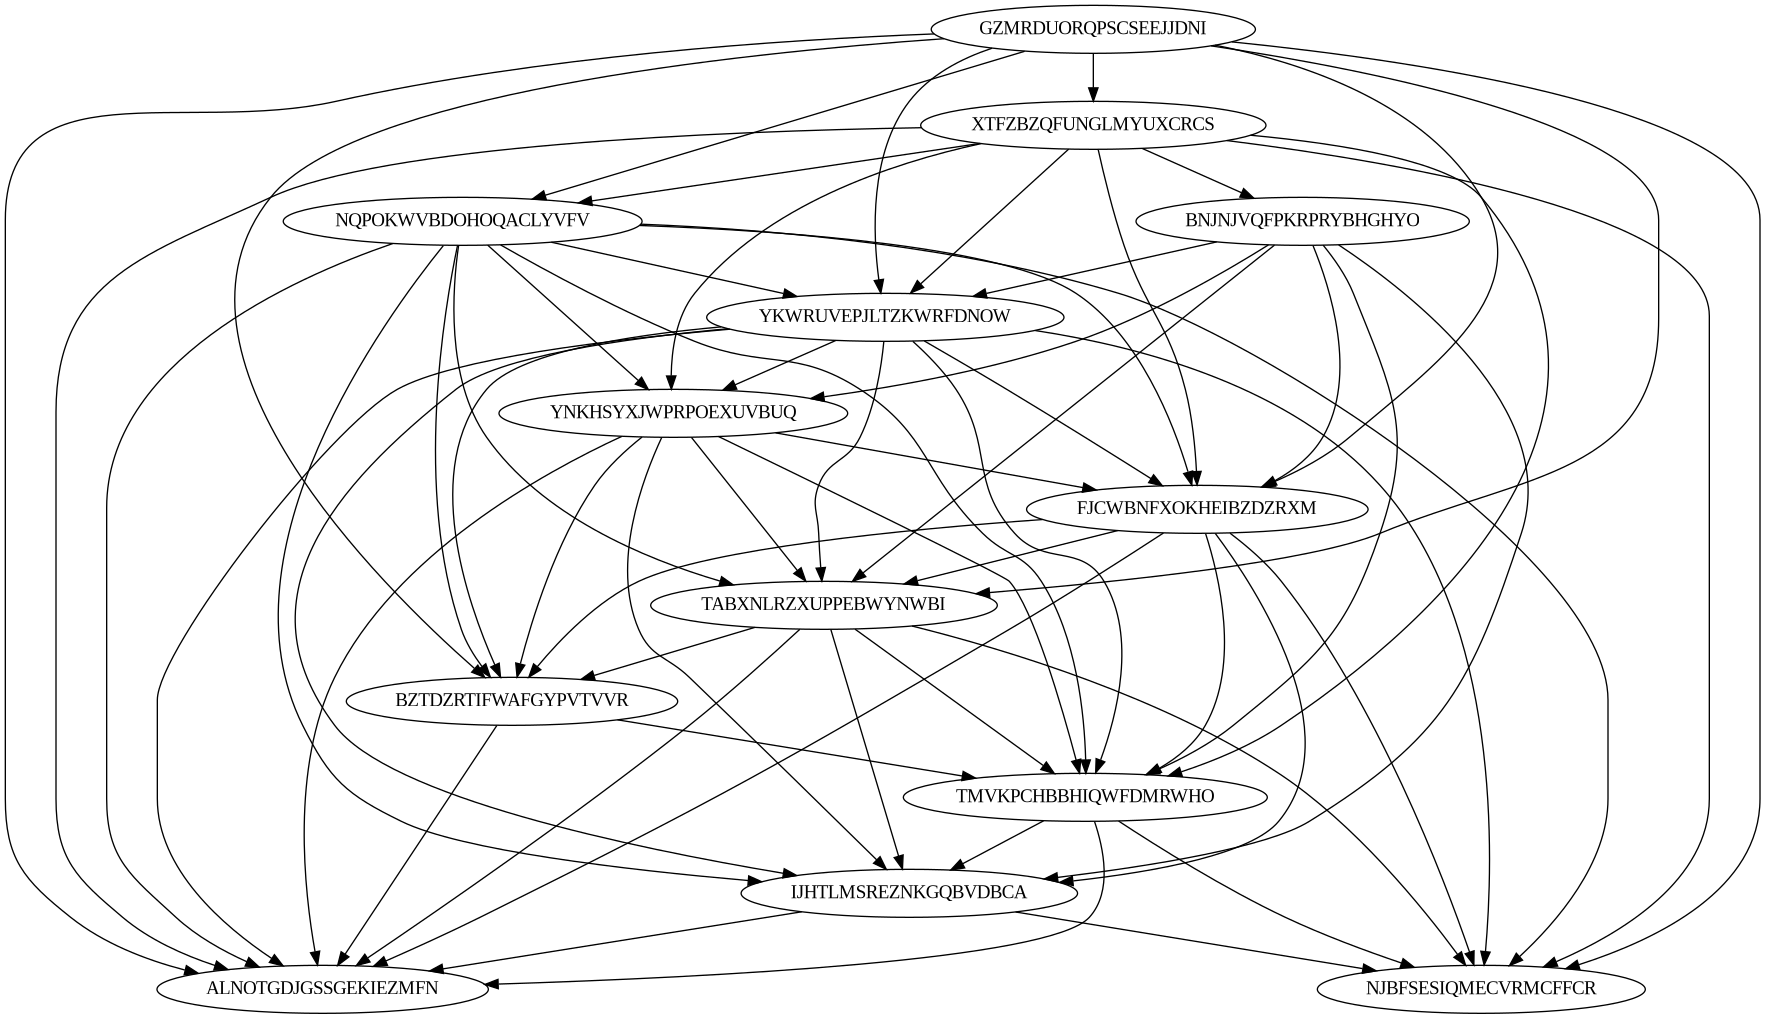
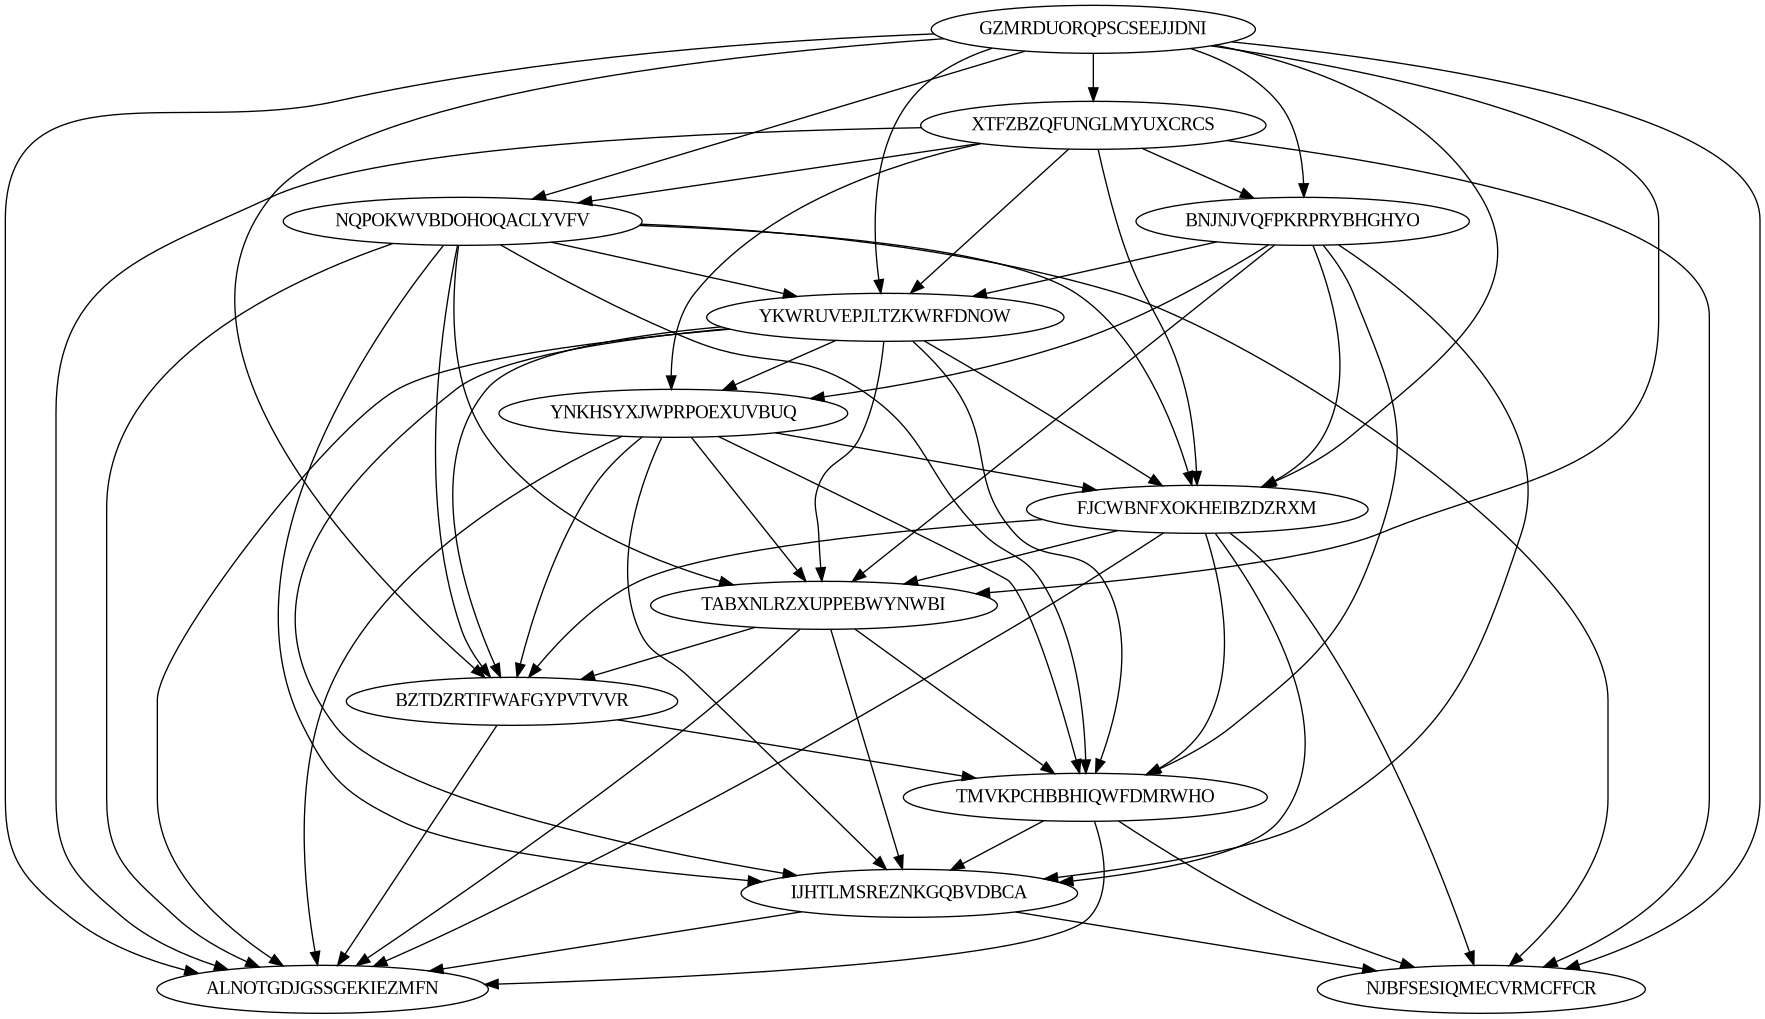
none -> (1272, 96)
(563, 313) -> none
(1535, 438) -> none
(1398, 510) -> none
(1189, 723) -> none
